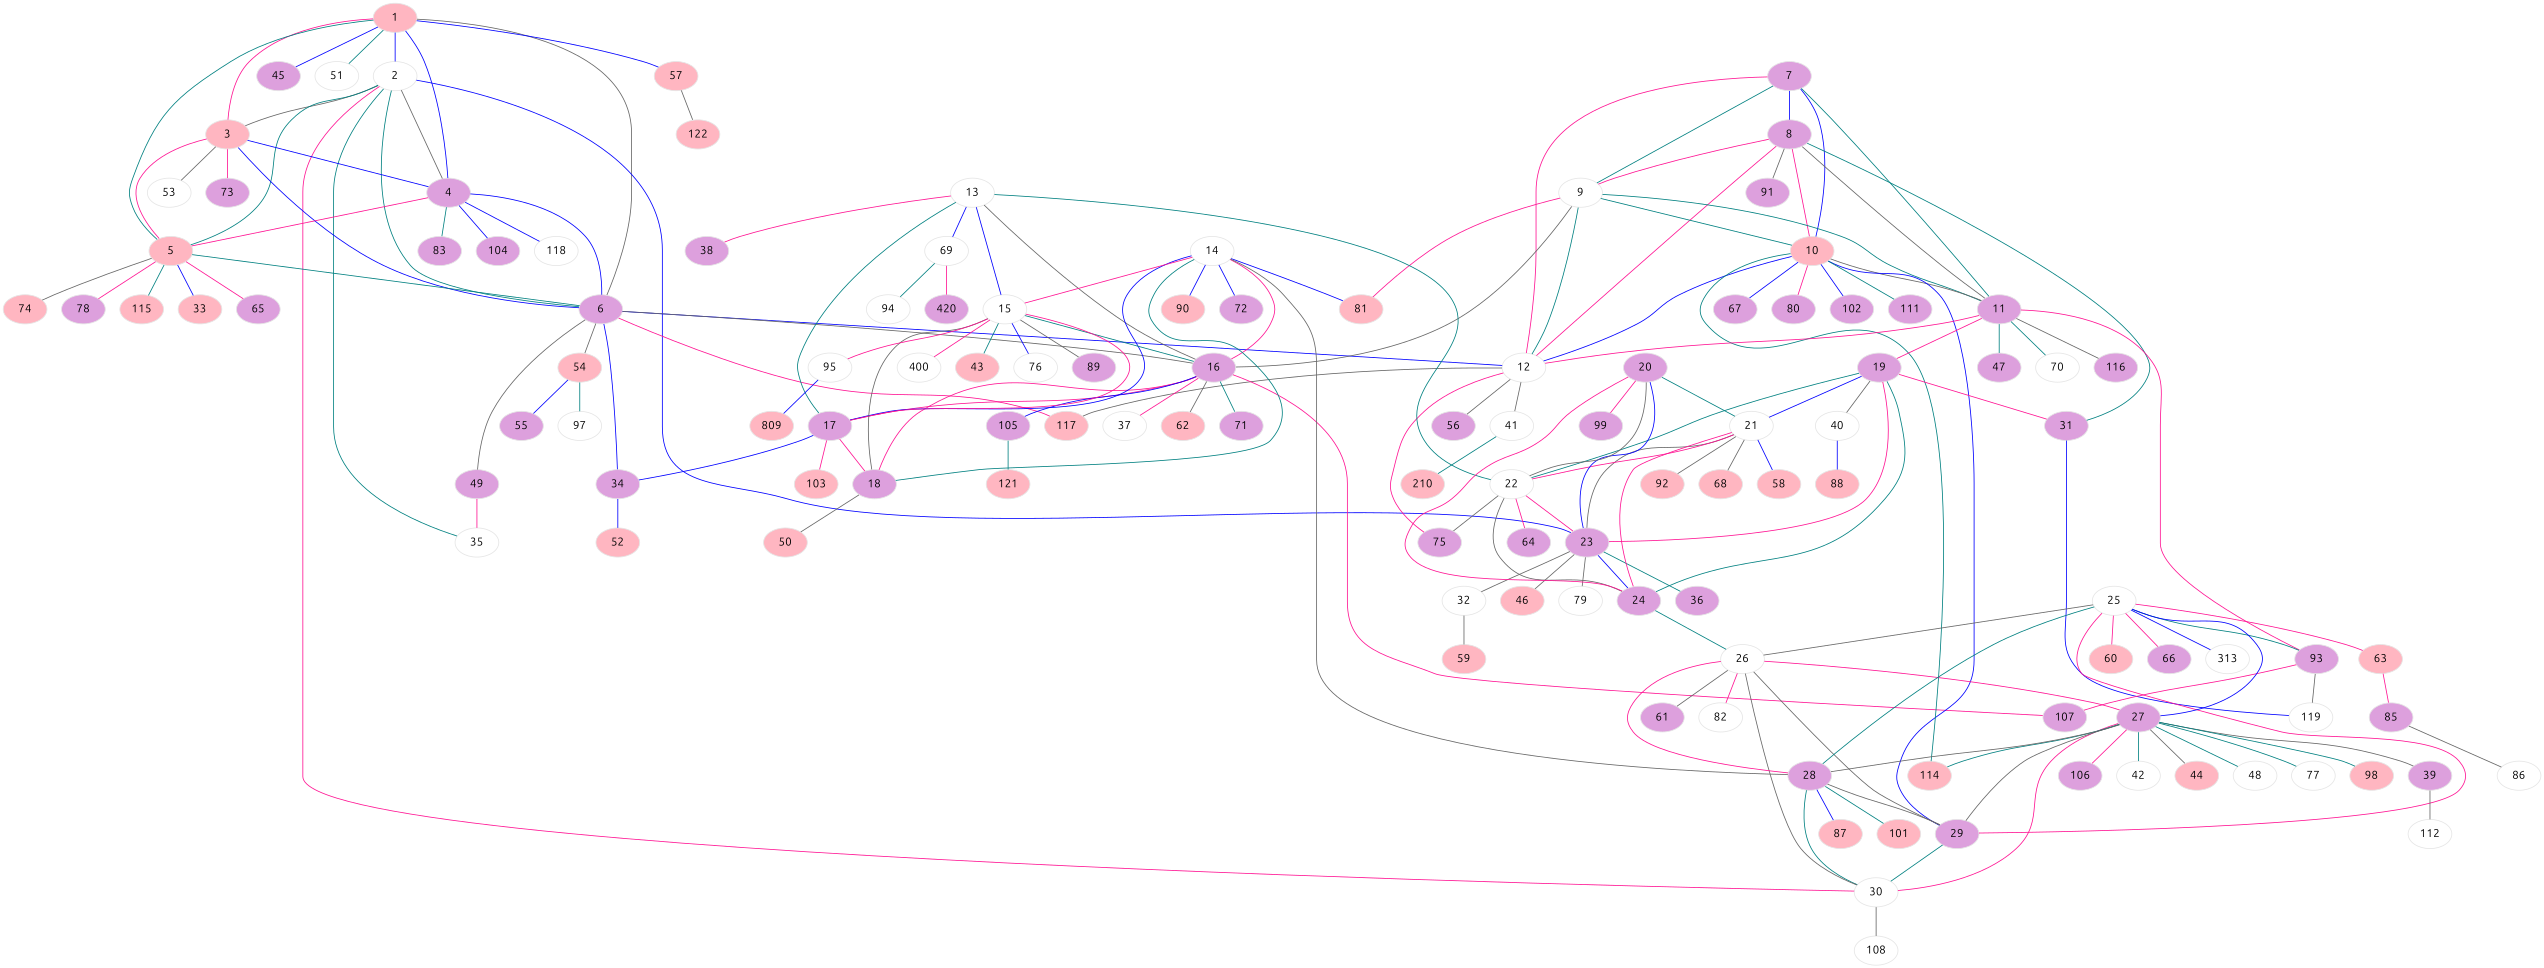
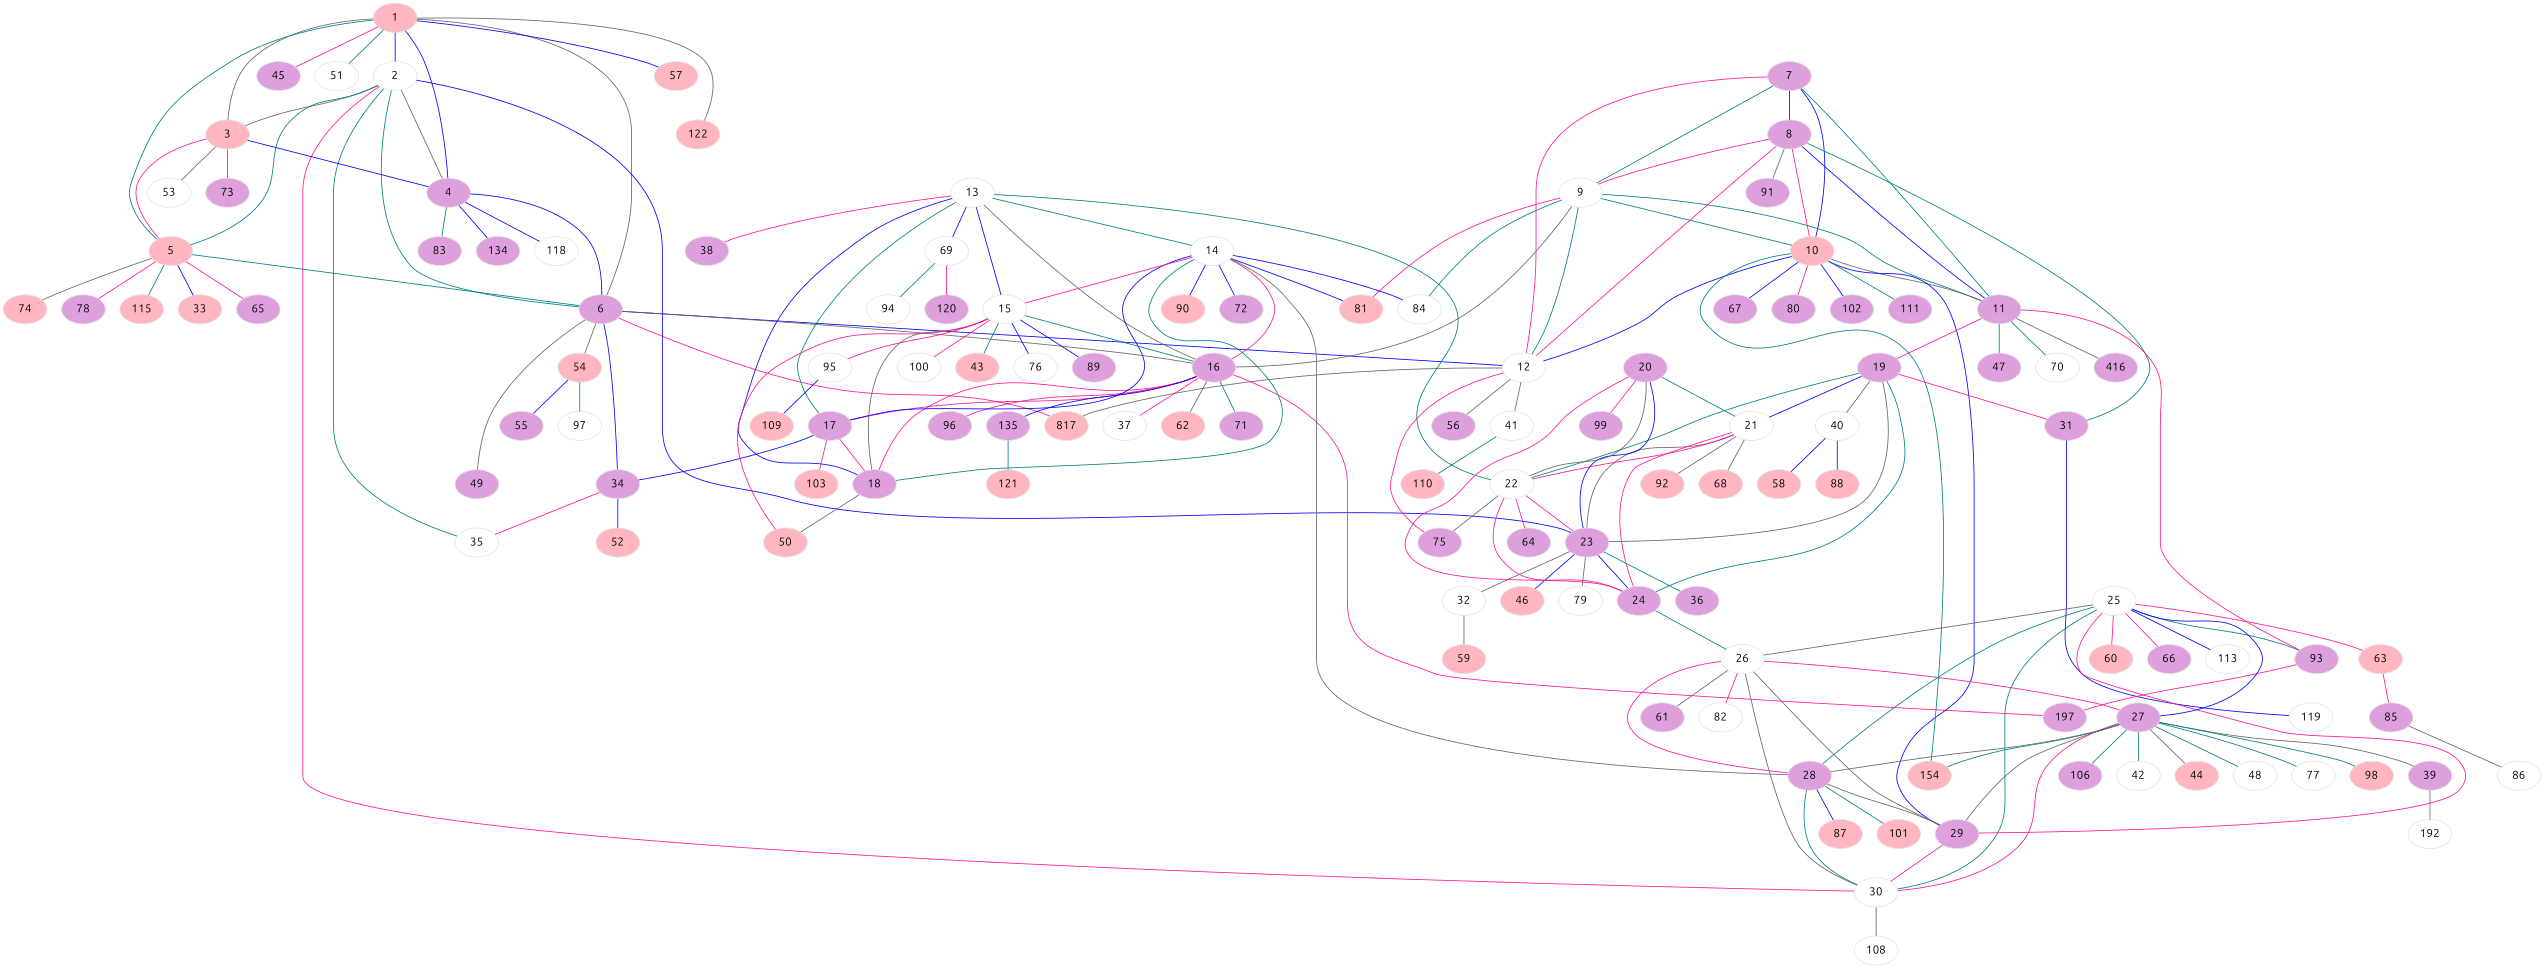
(337, 47) -> (337, 47)
(261, 52) -> (261, 52)
(687, 105) -> (596, 26)
(228, 164) -> (228, 164)
(322, 219) -> none
none -> (1092, 222)
(1892, 224) -> (1892, 224)
(498, 251) -> (498, 251)
(390, 268) -> none
(947, 309) -> (947, 309)
none -> (1419, 309)
(1039, 332) -> (1039, 332)
none -> (770, 336)
(1762, 341) -> none
(919, 368) -> (919, 368)
(2116, 368) -> (2116, 368)
(1124, 380) -> (792, 358)
(772, 426) -> (772, 426)
none -> (950, 426)
(1008, 426) -> (1008, 426)
(1066, 426) -> (1066, 426)
(1765, 455) -> (1808, 455)
(1423, 484) -> (1423, 484)
(477, 513) -> (547, 513)
(1801, 525) -> (1801, 525)
(1514, 571) -> (1514, 571)
(1555, 572) -> (1555, 572)
(2228, 659) -> (2228, 659)
(2314, 688) -> none
(2065, 717) -> (2065, 717)
(2109, 746) -> (2109, 746)
none -> (2005, 761)
(1930, 776) -> (1930, 776)
(2430, 834) -> (2430, 834)
(1917, 863) -> (1917, 863)
